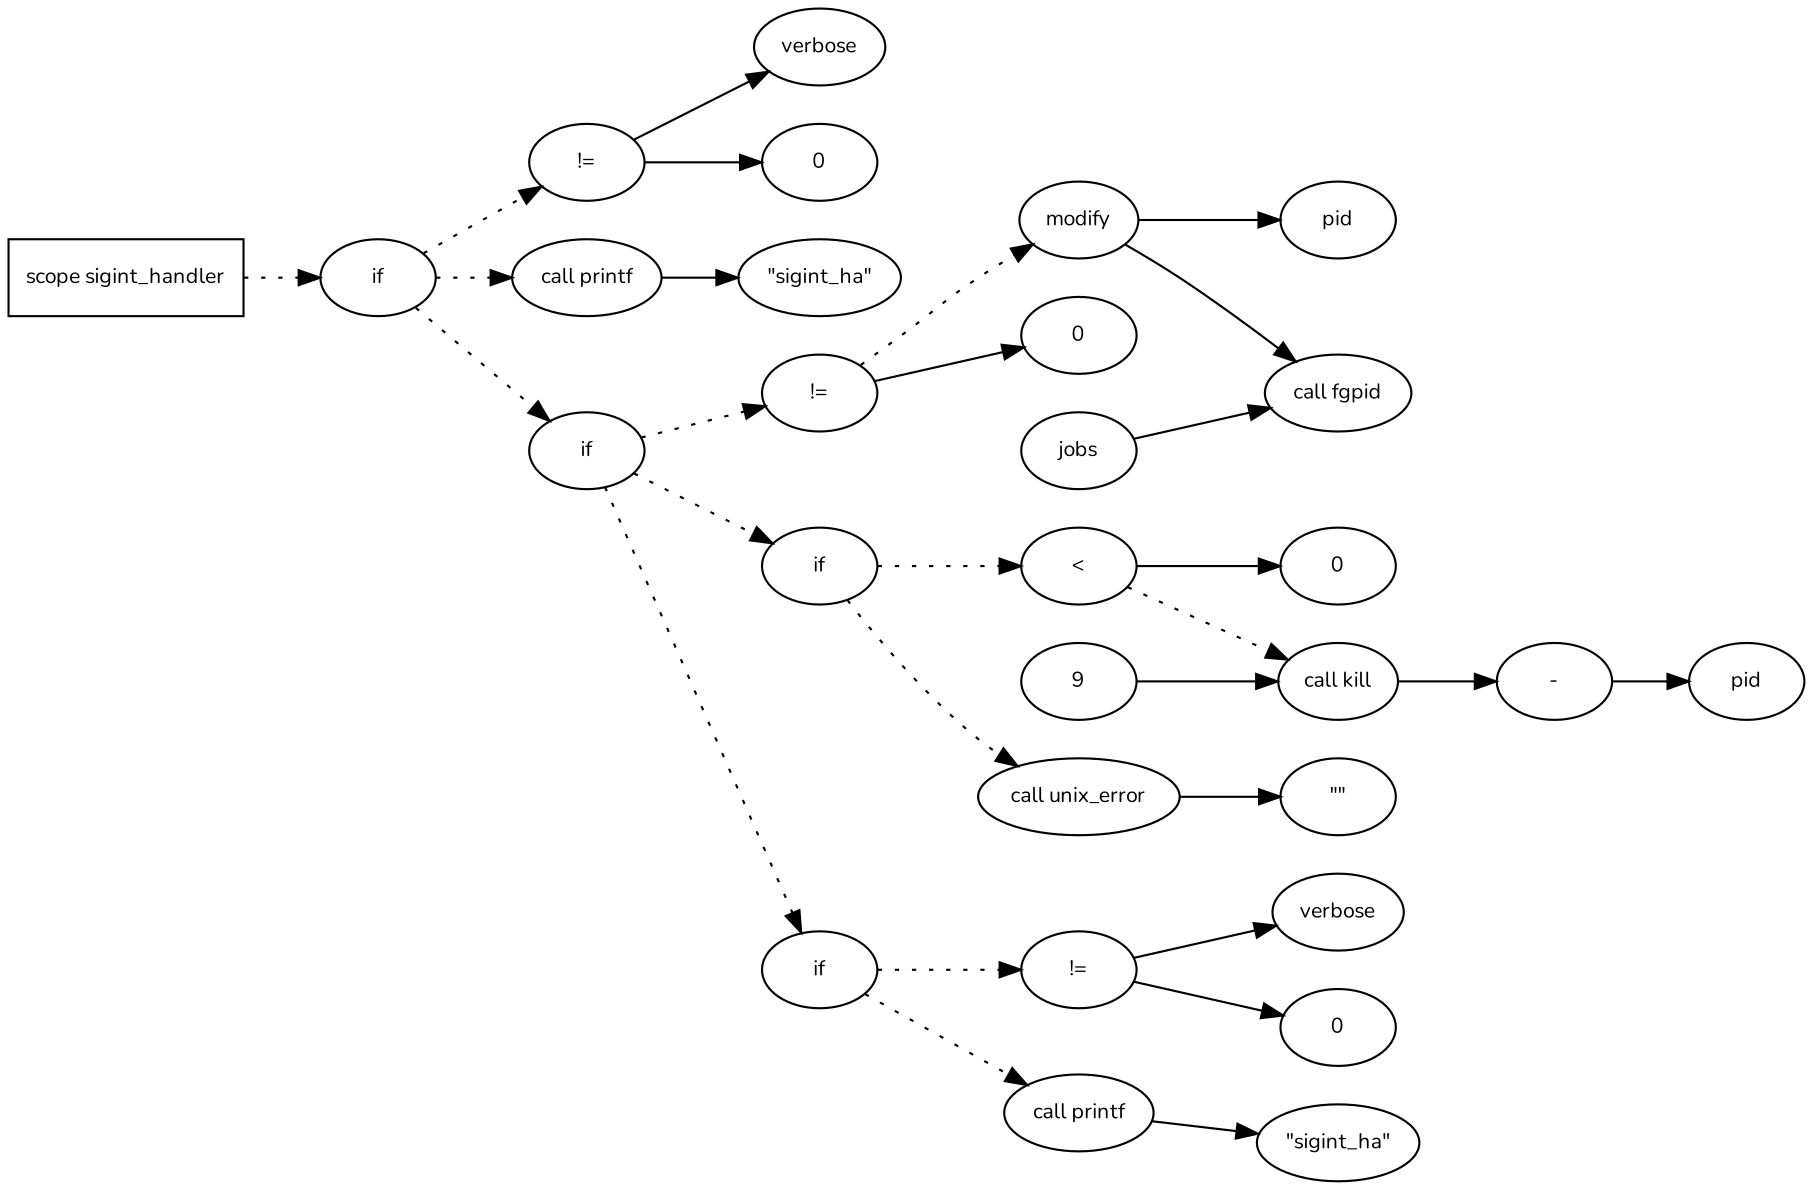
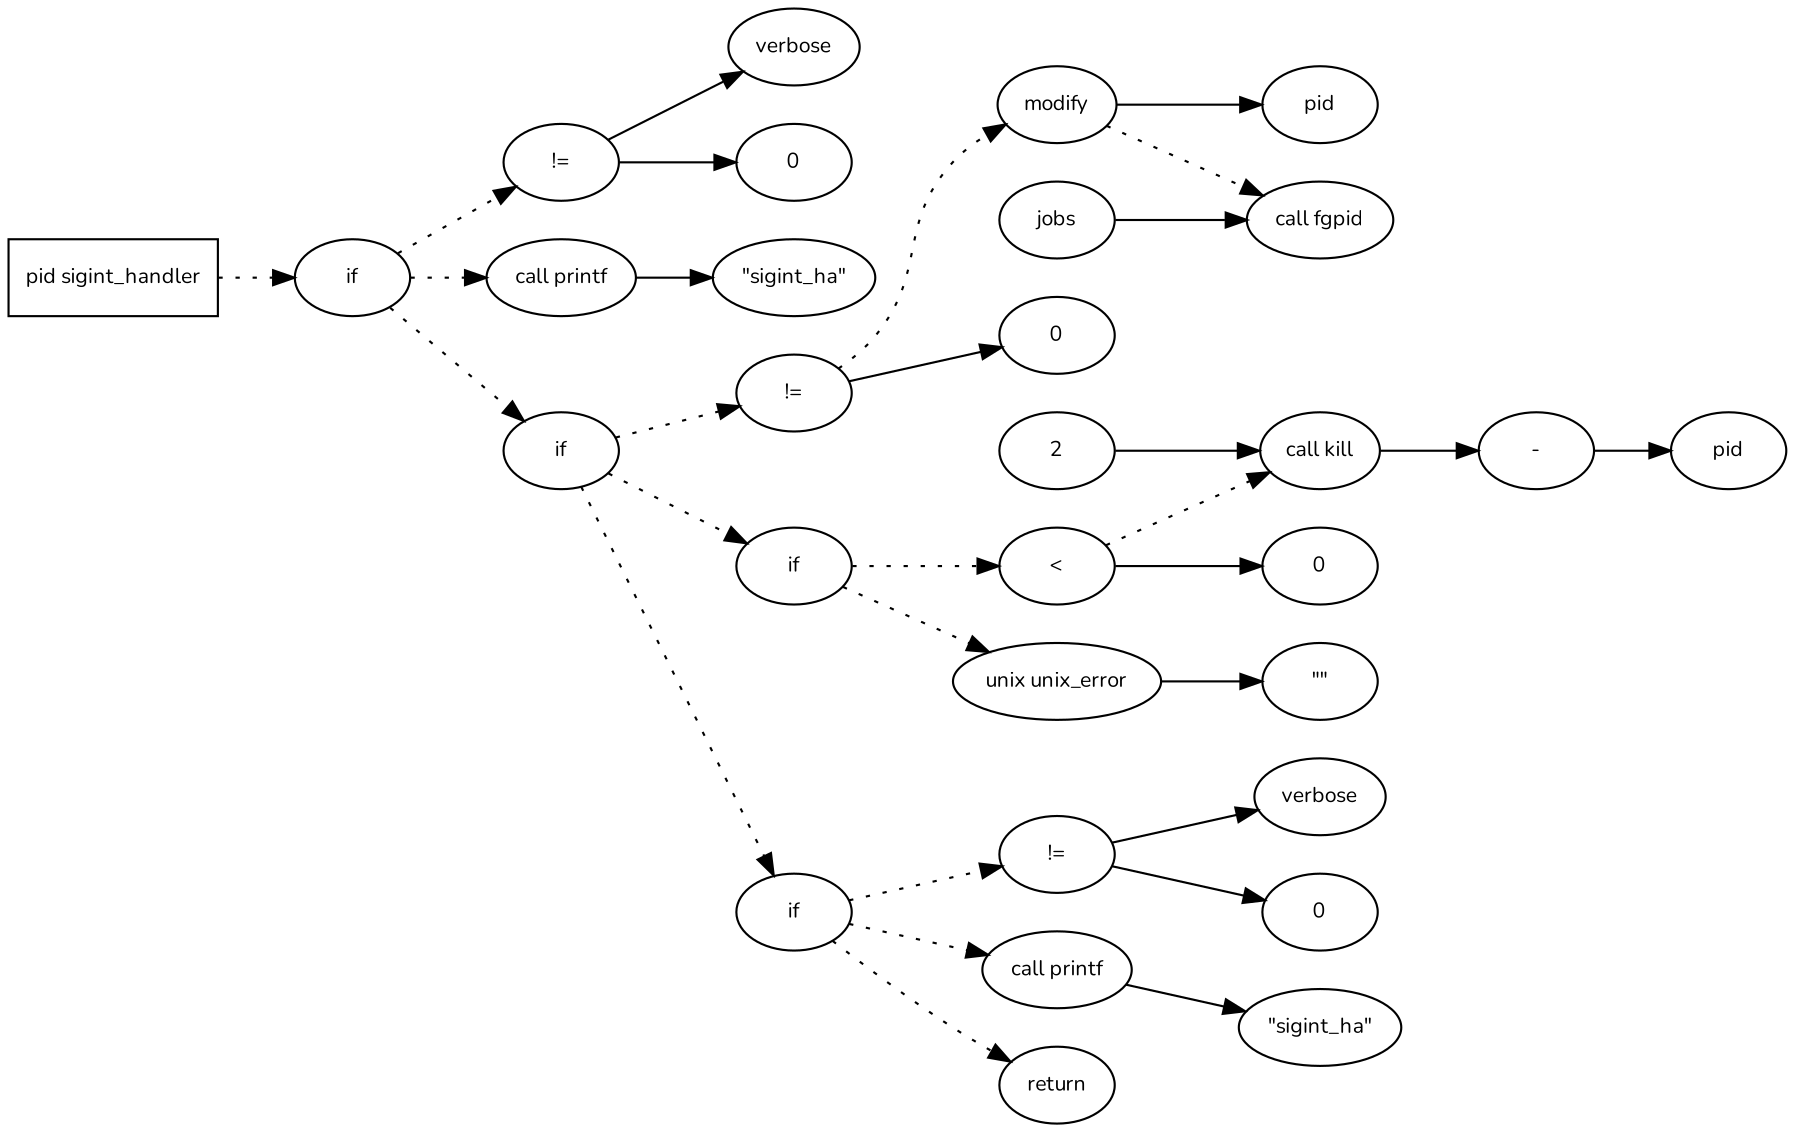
(126, 278) -> (113, 278)
(1203, 294) -> (1175, 156)
(1079, 681) -> (1057, 451)
(1079, 797) -> (1057, 681)
none -> (1057, 1085)
